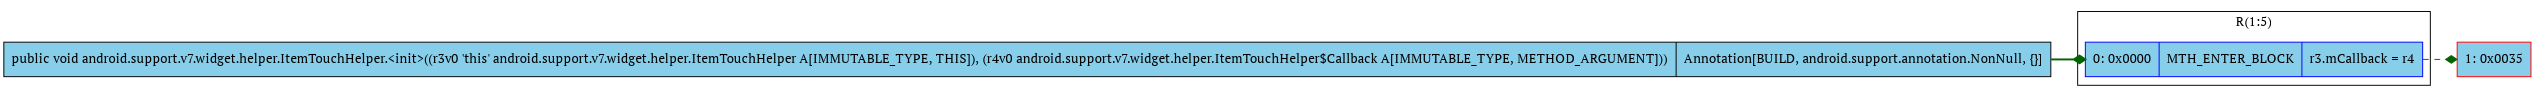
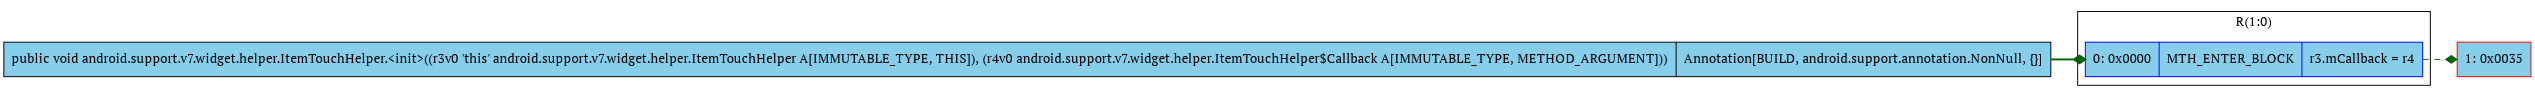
(2254, 23) -> (2254, 23)
